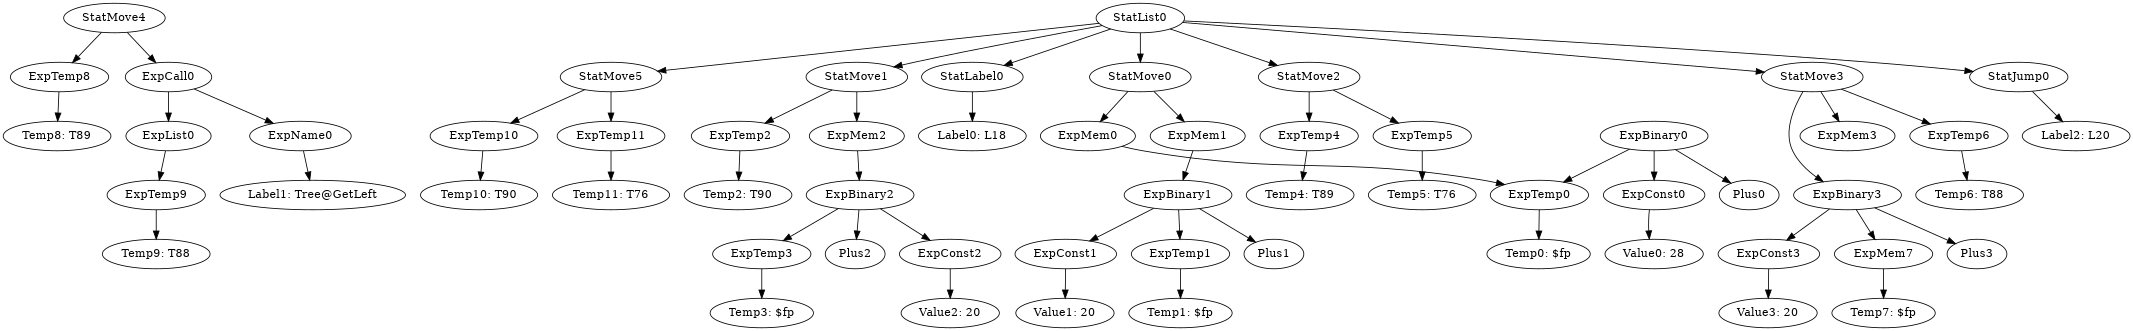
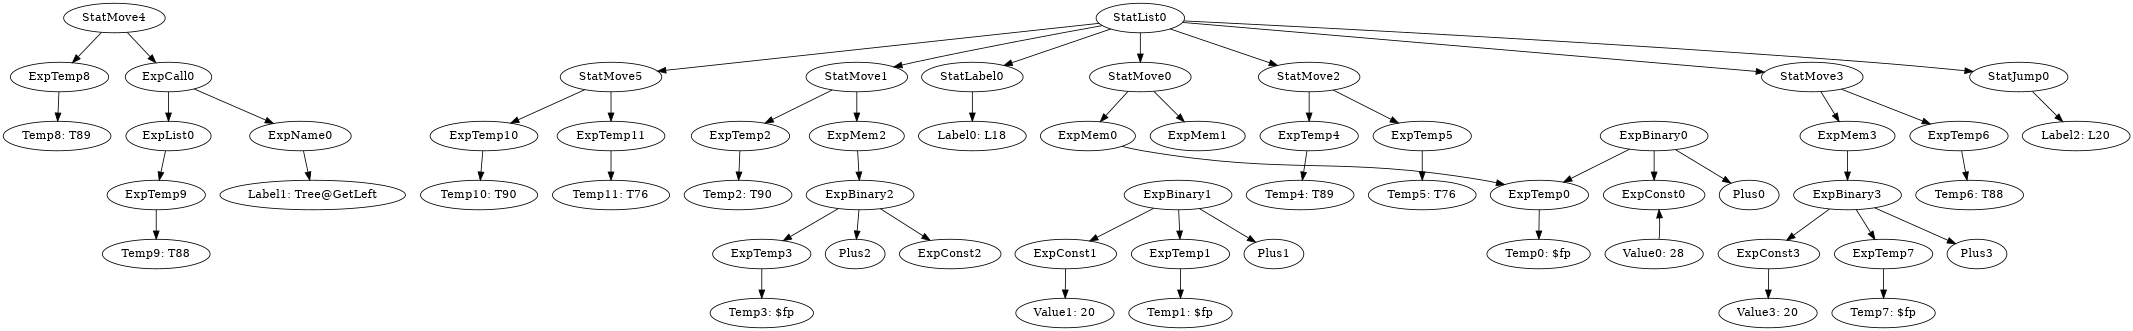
(1789, 138) -> (1848, 162)
(1189, 163) -> none
(1649, 220) -> (1660, 229)
(1884, 254) -> (1884, 254)
(950, 313) -> none
